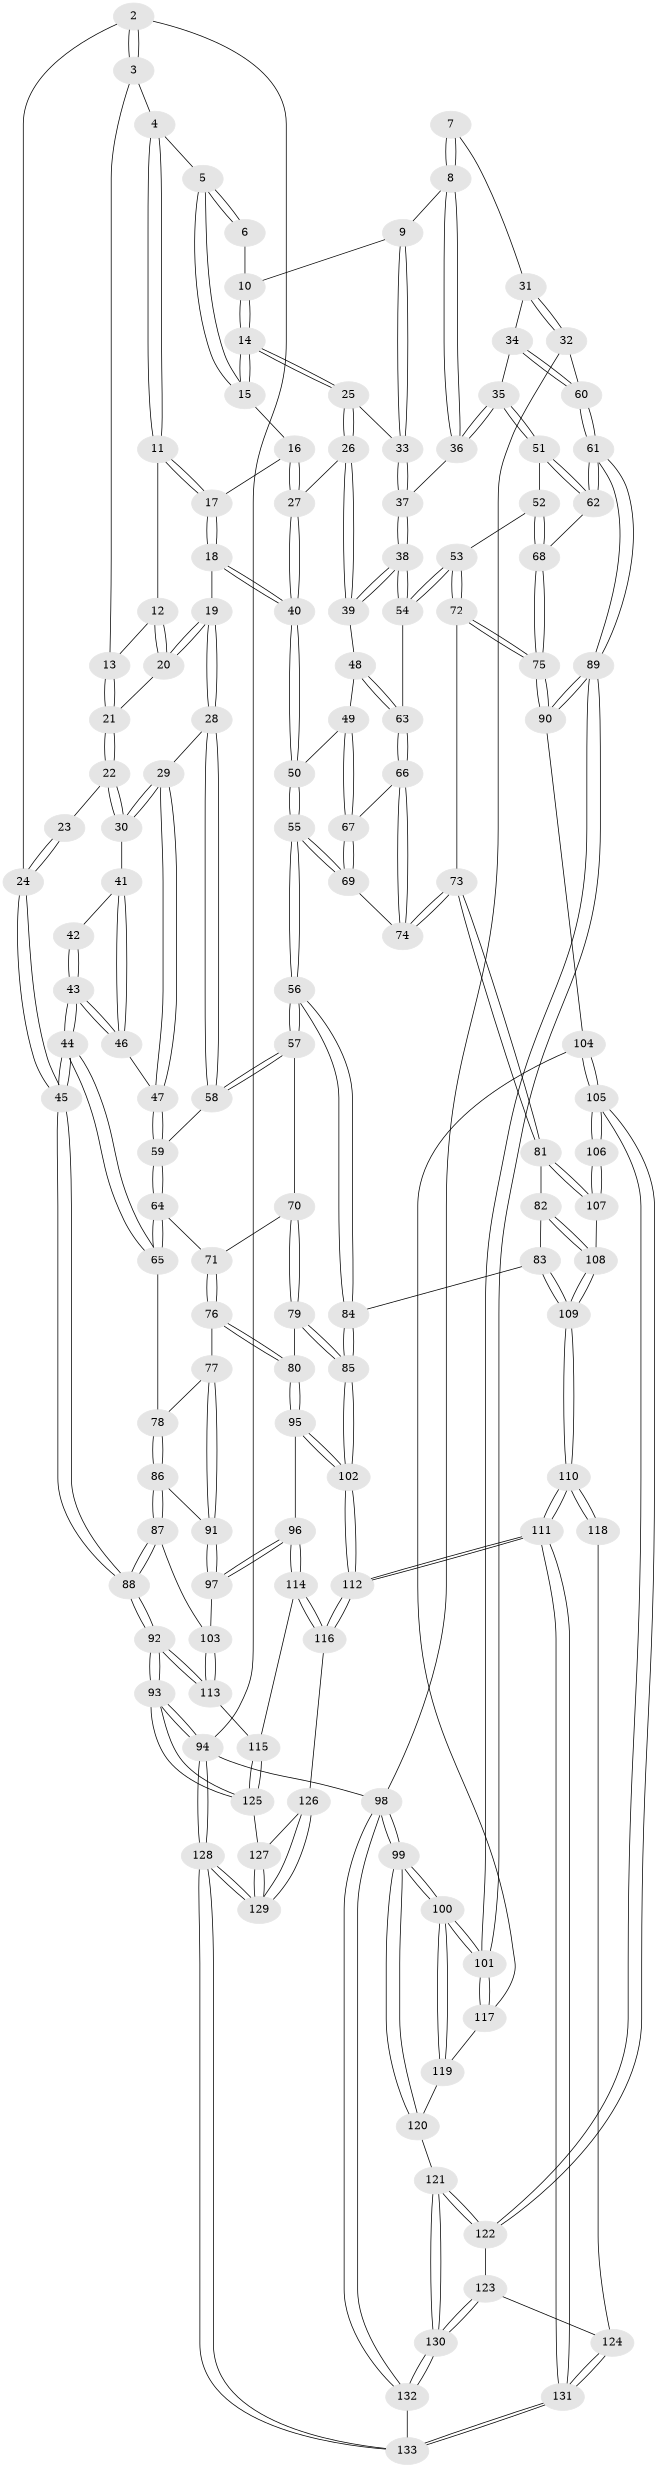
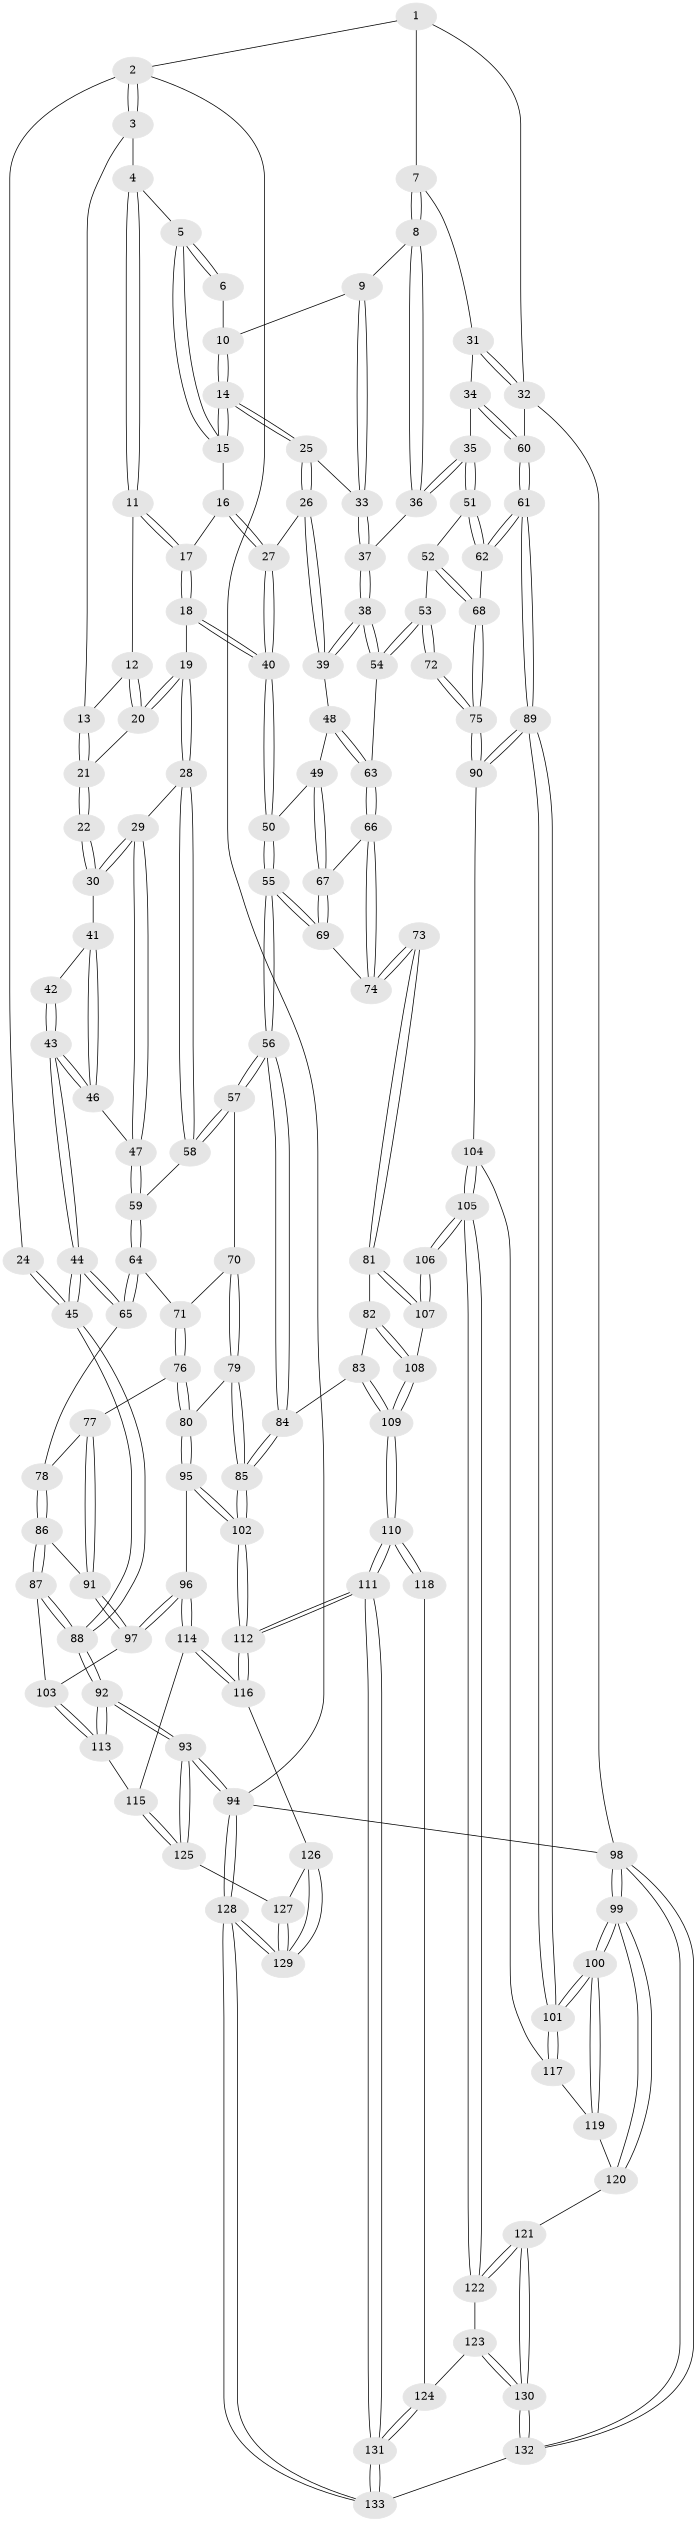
none -> (416, 17)
(457, 747) -> none
(65, 828) -> none
